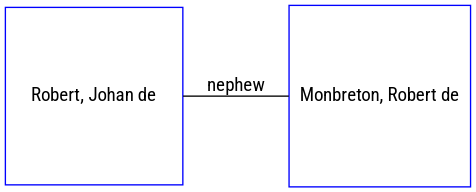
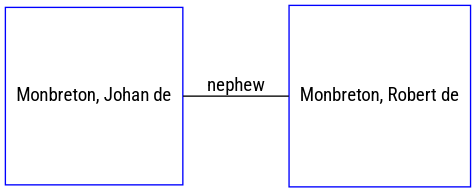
(94, 96) -> (94, 96)
